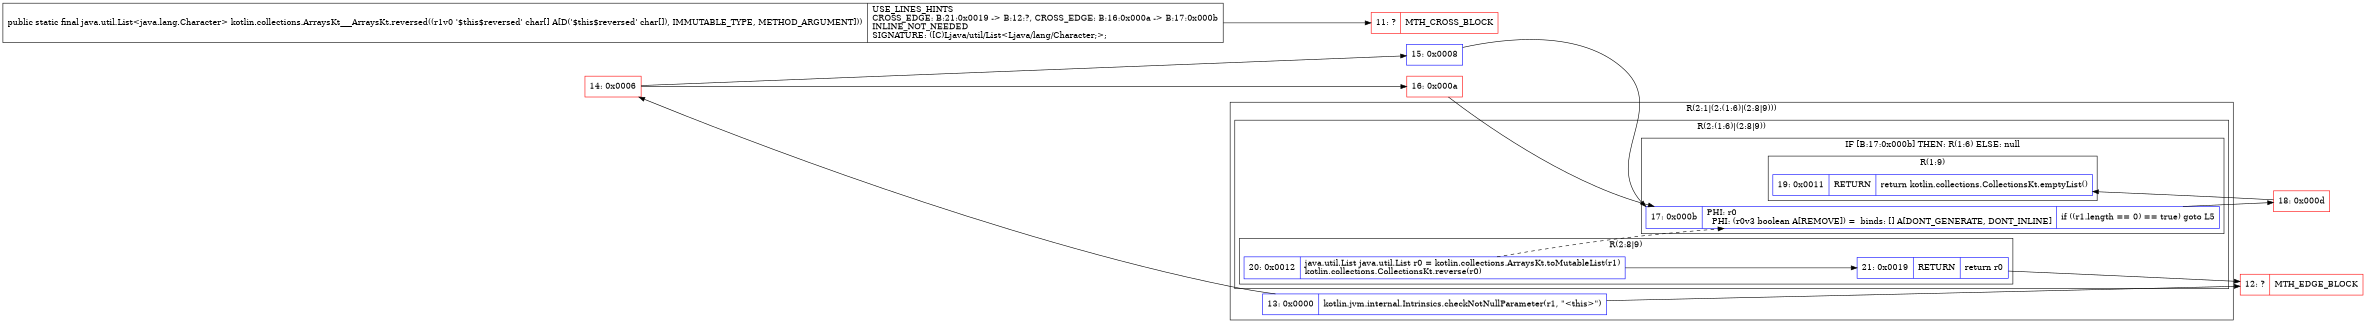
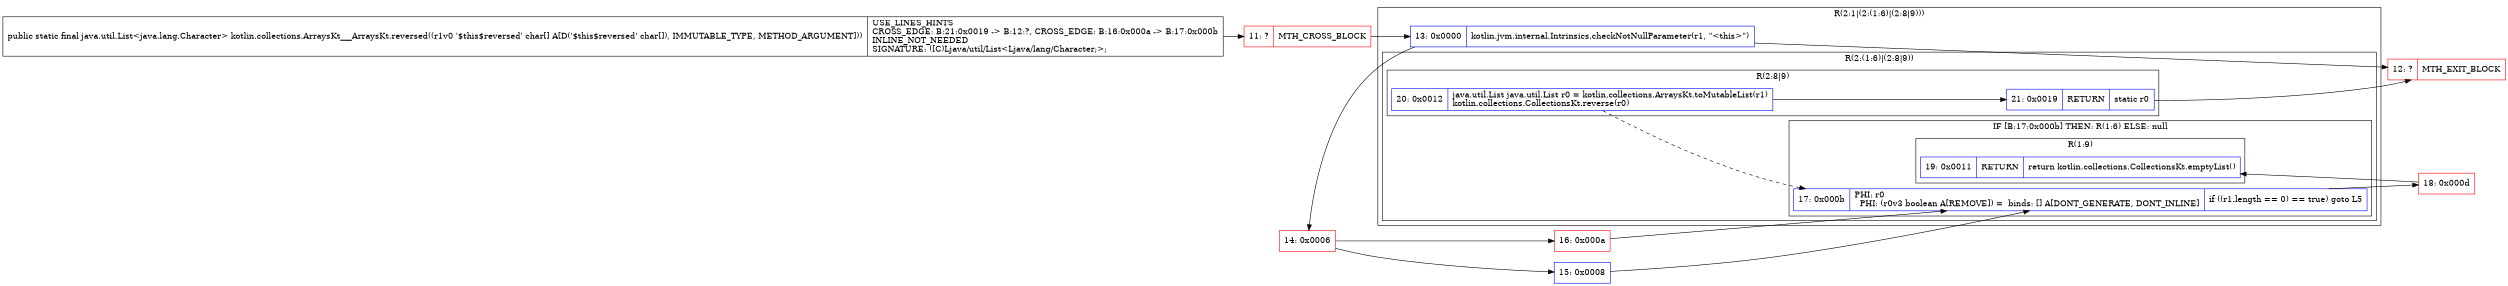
none -> (1388, 36)
(1984, 268) -> (2132, 99)
(2316, 284) -> (2461, 69)
